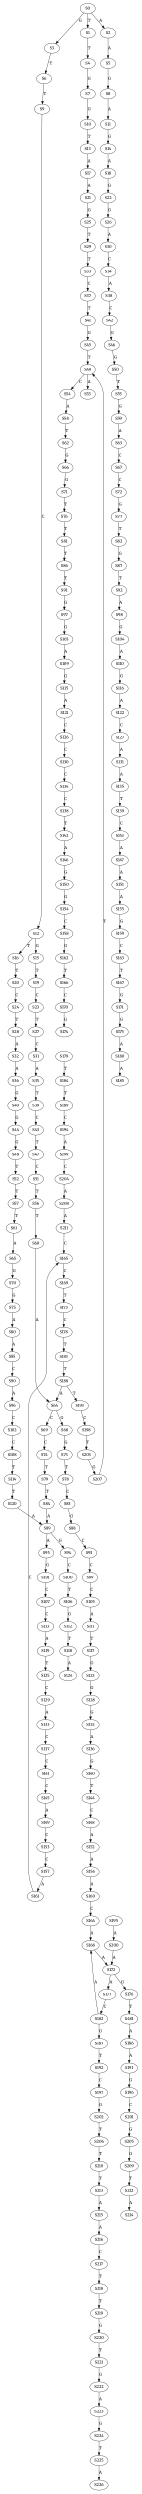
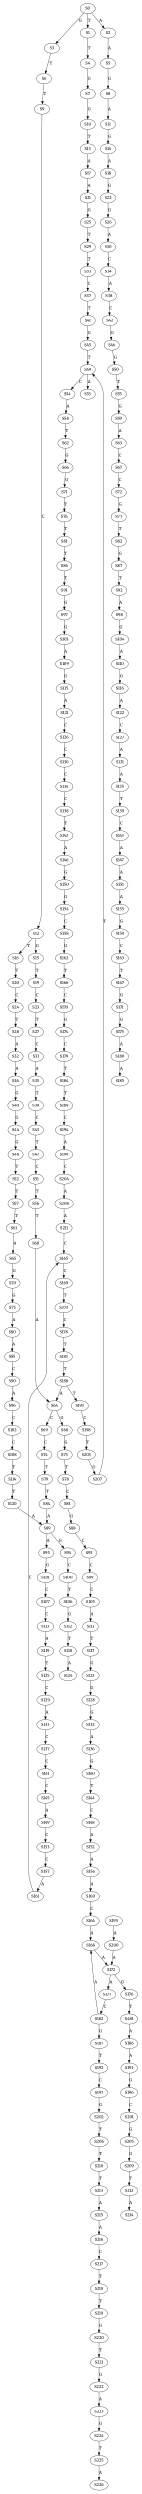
none -> (64, 1043)
(64, 1308) -> (64, 1308)
